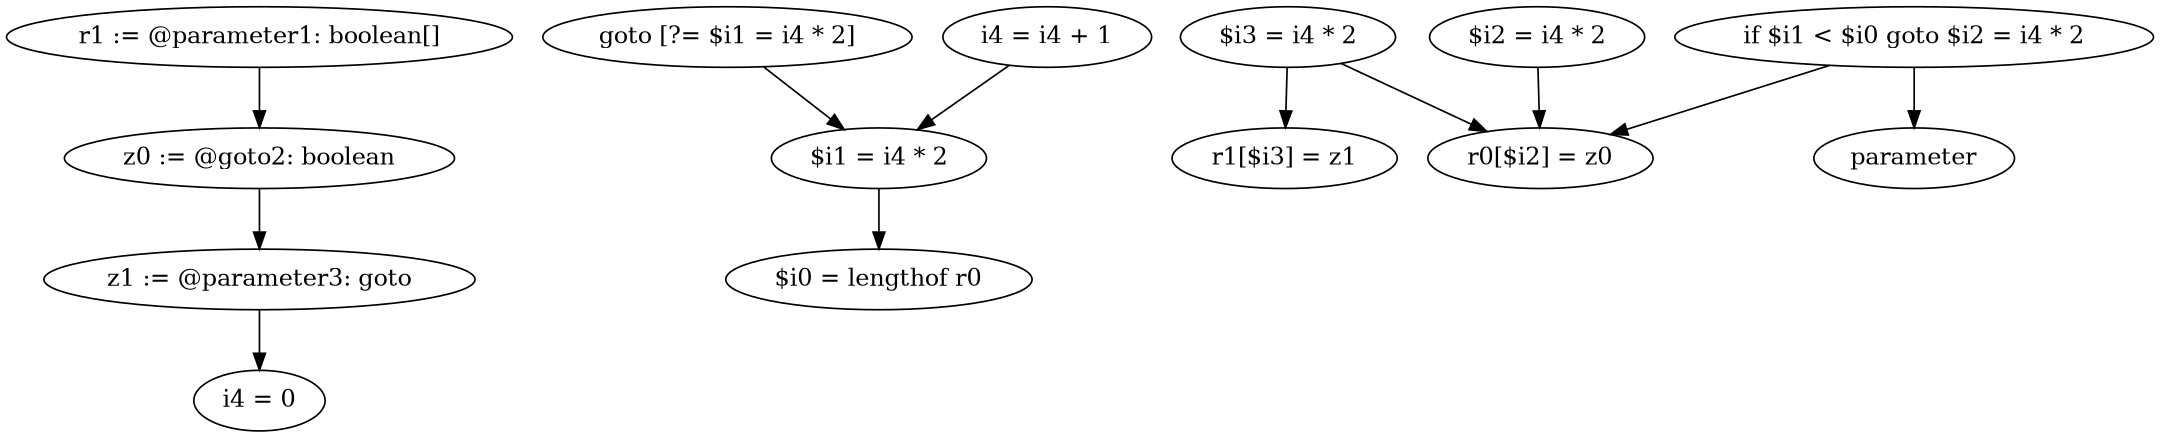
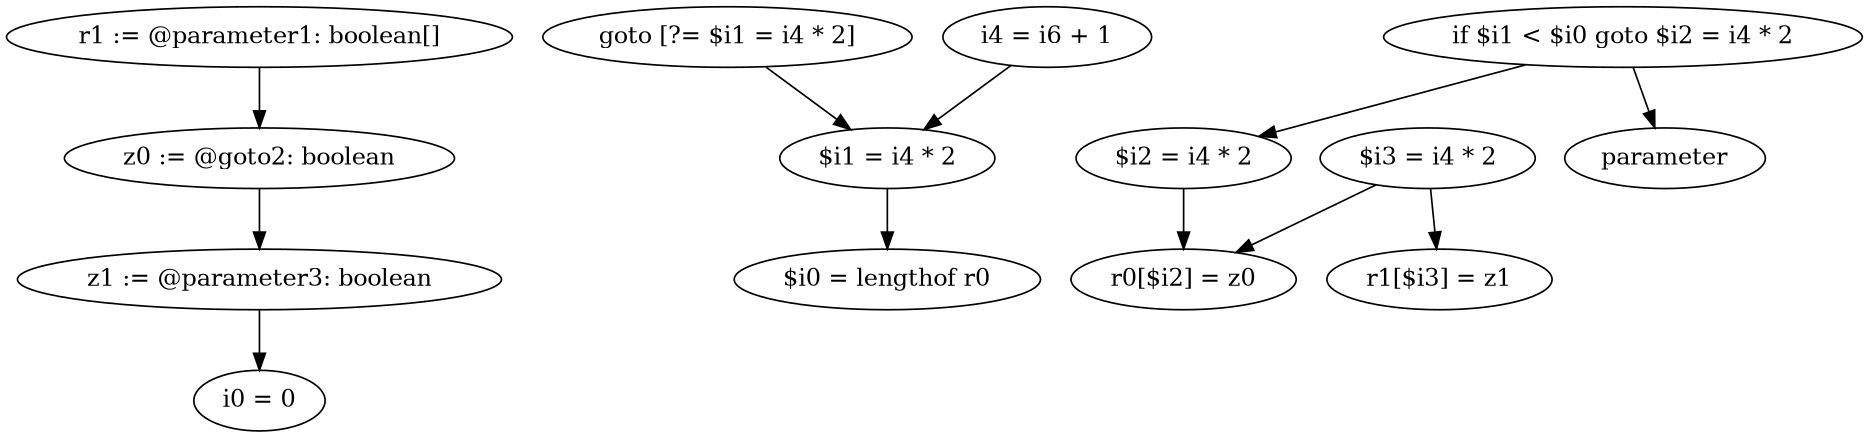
(1047, 37) -> (1047, 37)
(1728, 97) -> (1401, 98)
(259, 279) -> (259, 279)
(259, 401) -> (259, 401)
